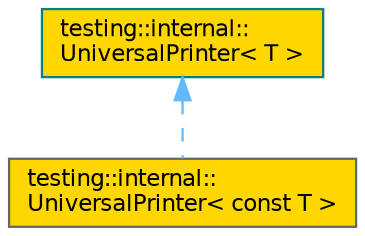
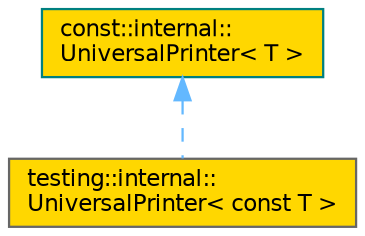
(183, 43) -> (183, 43)
